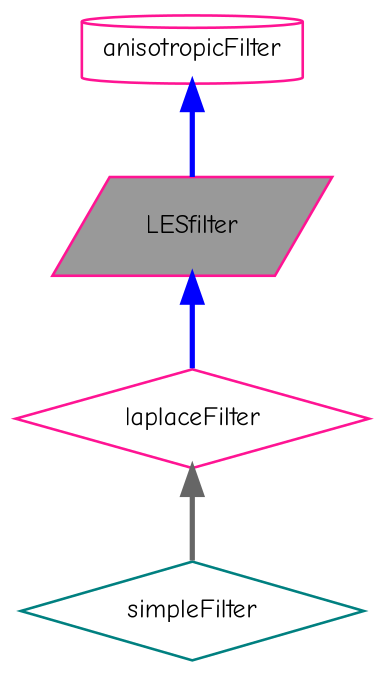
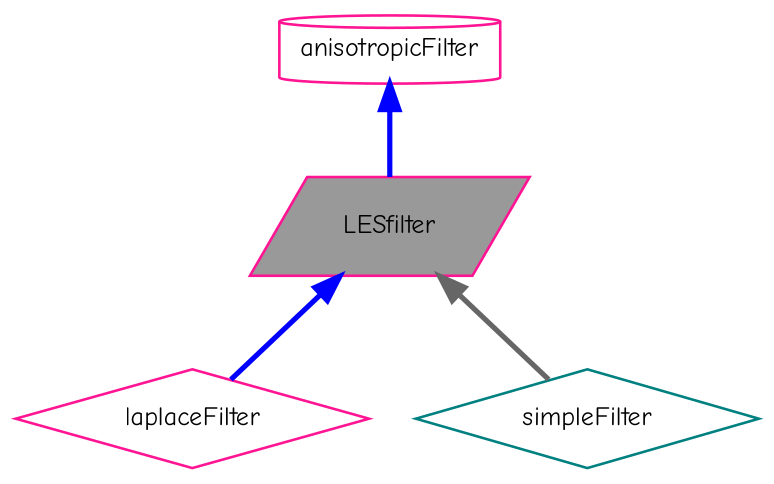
(192, 528) -> (504, 337)
